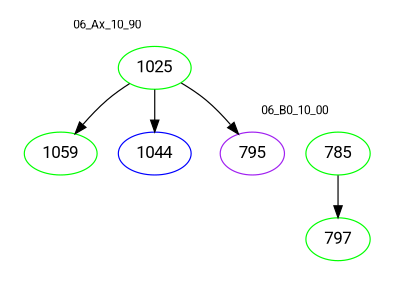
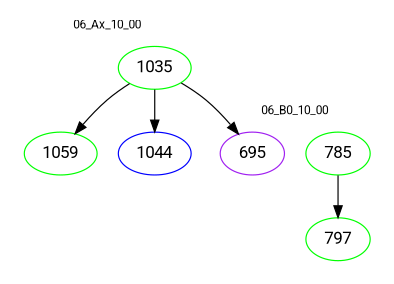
(108, 26) -> (108, 26)
(155, 68) -> (155, 68)
(252, 154) -> (252, 154)
